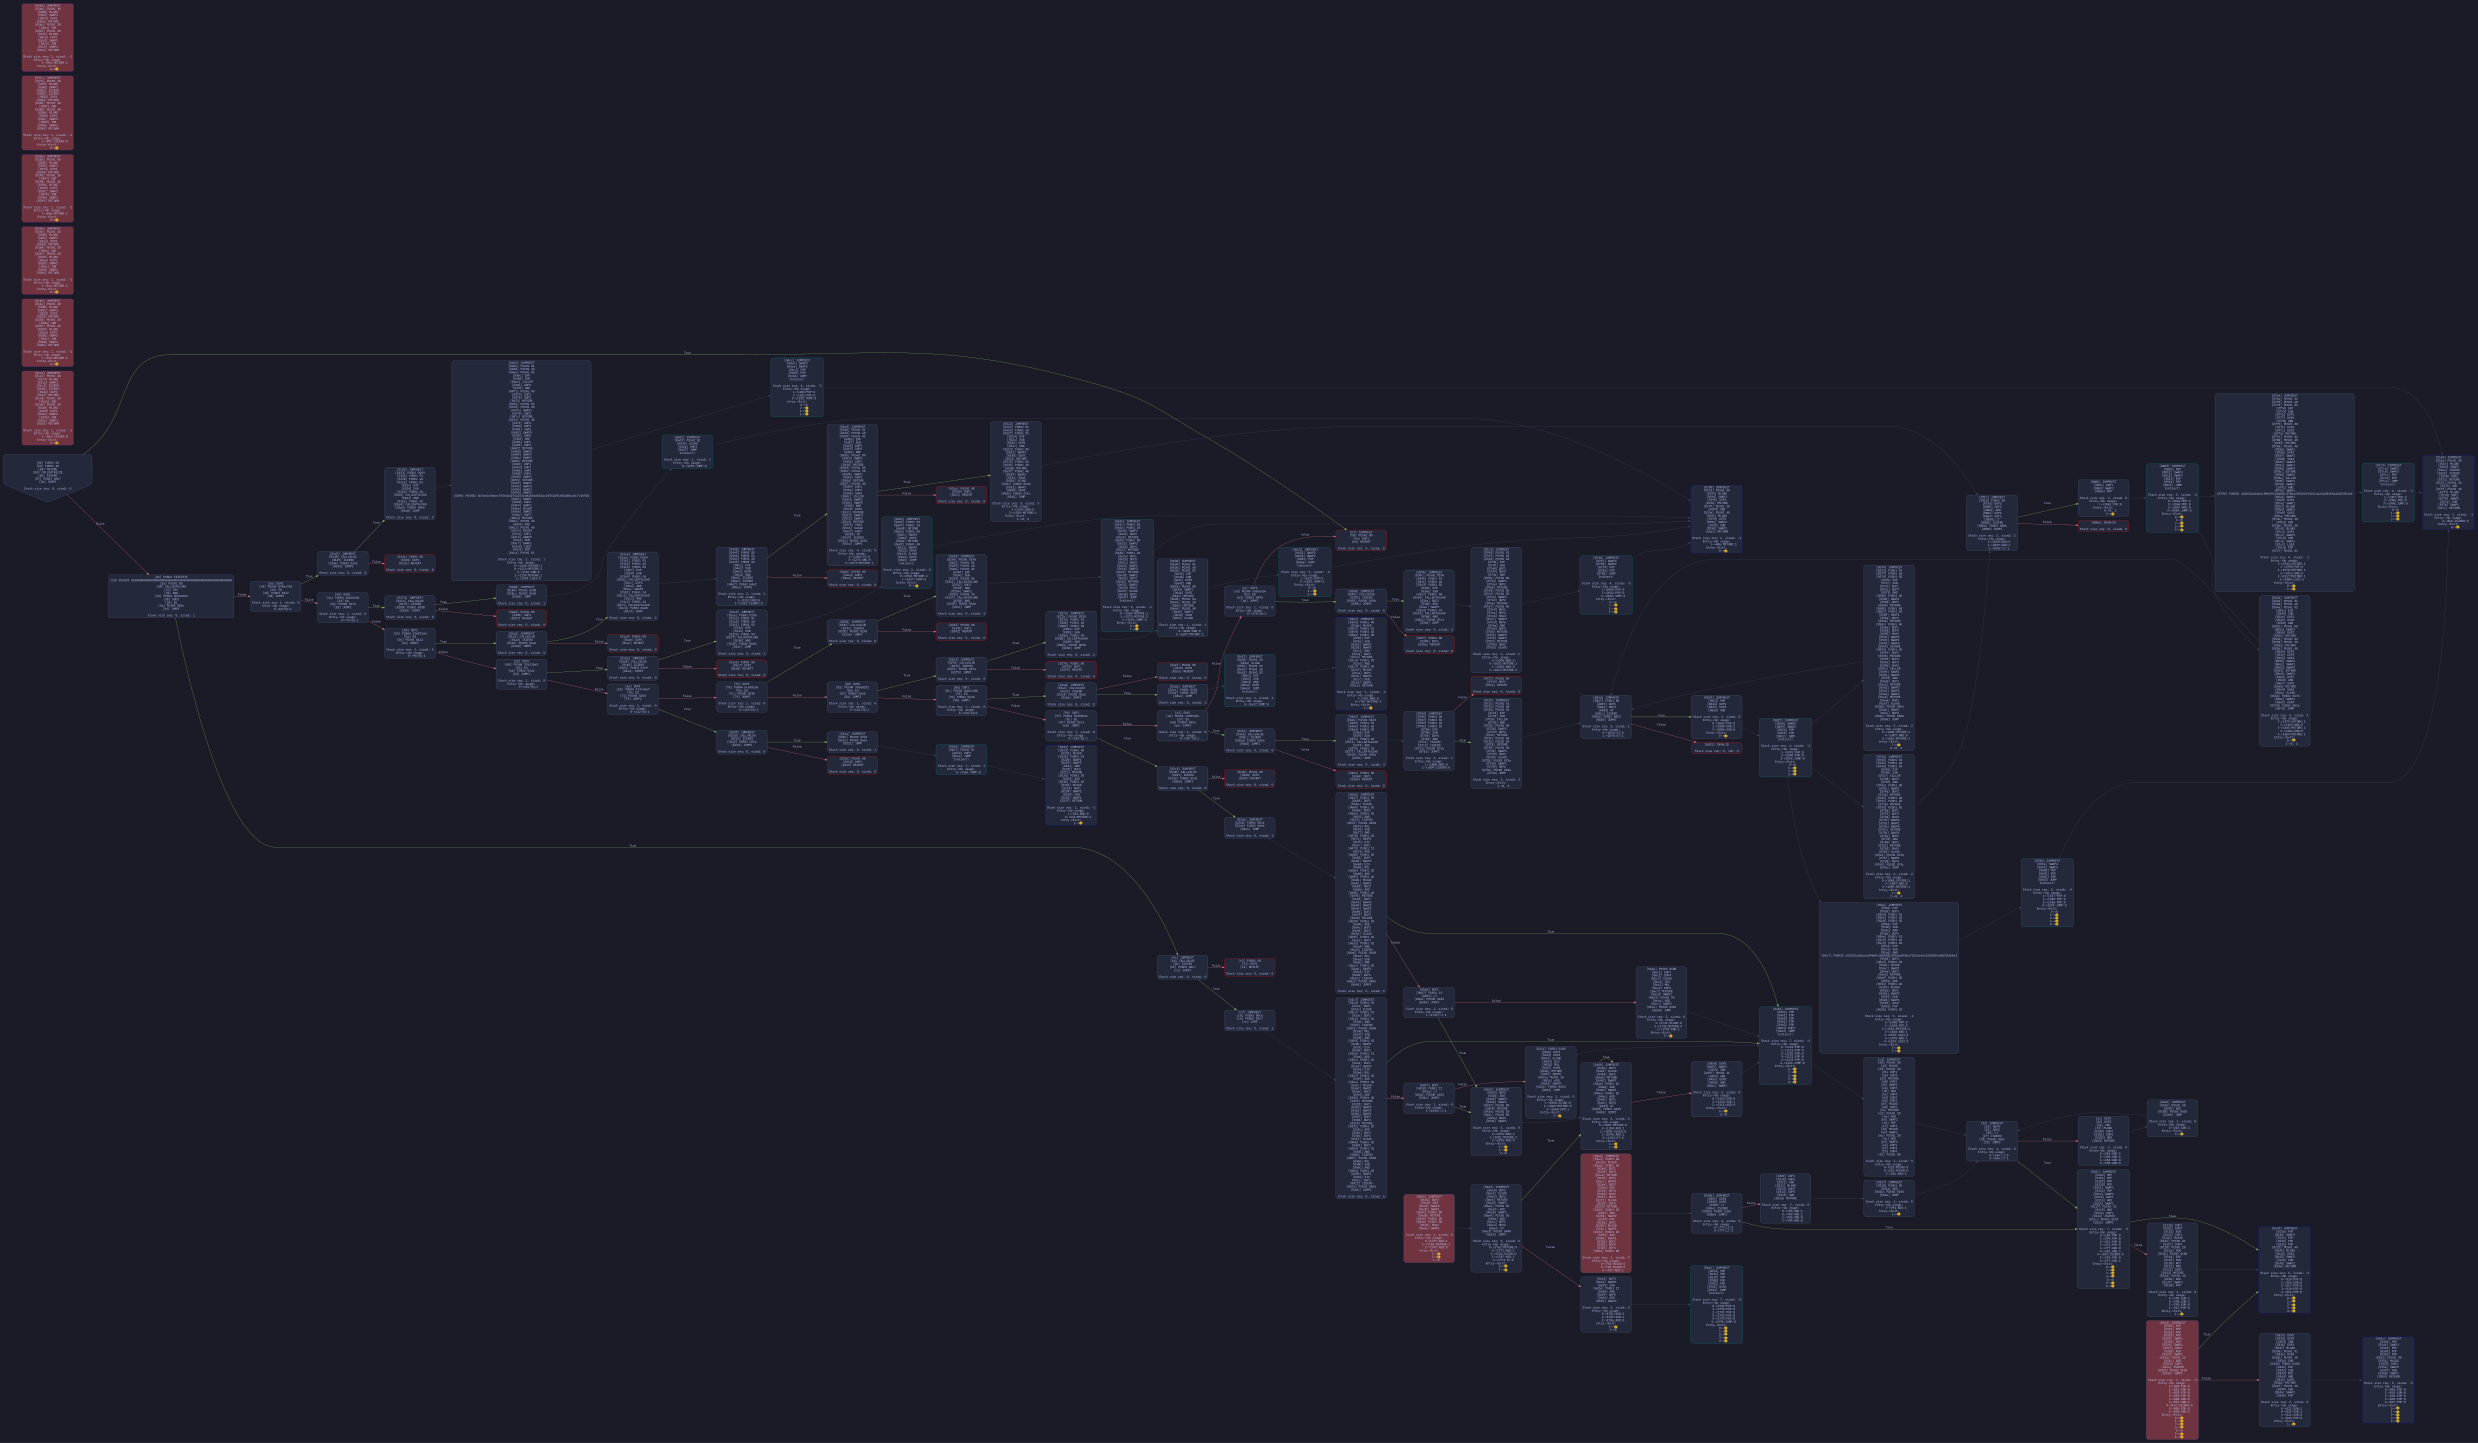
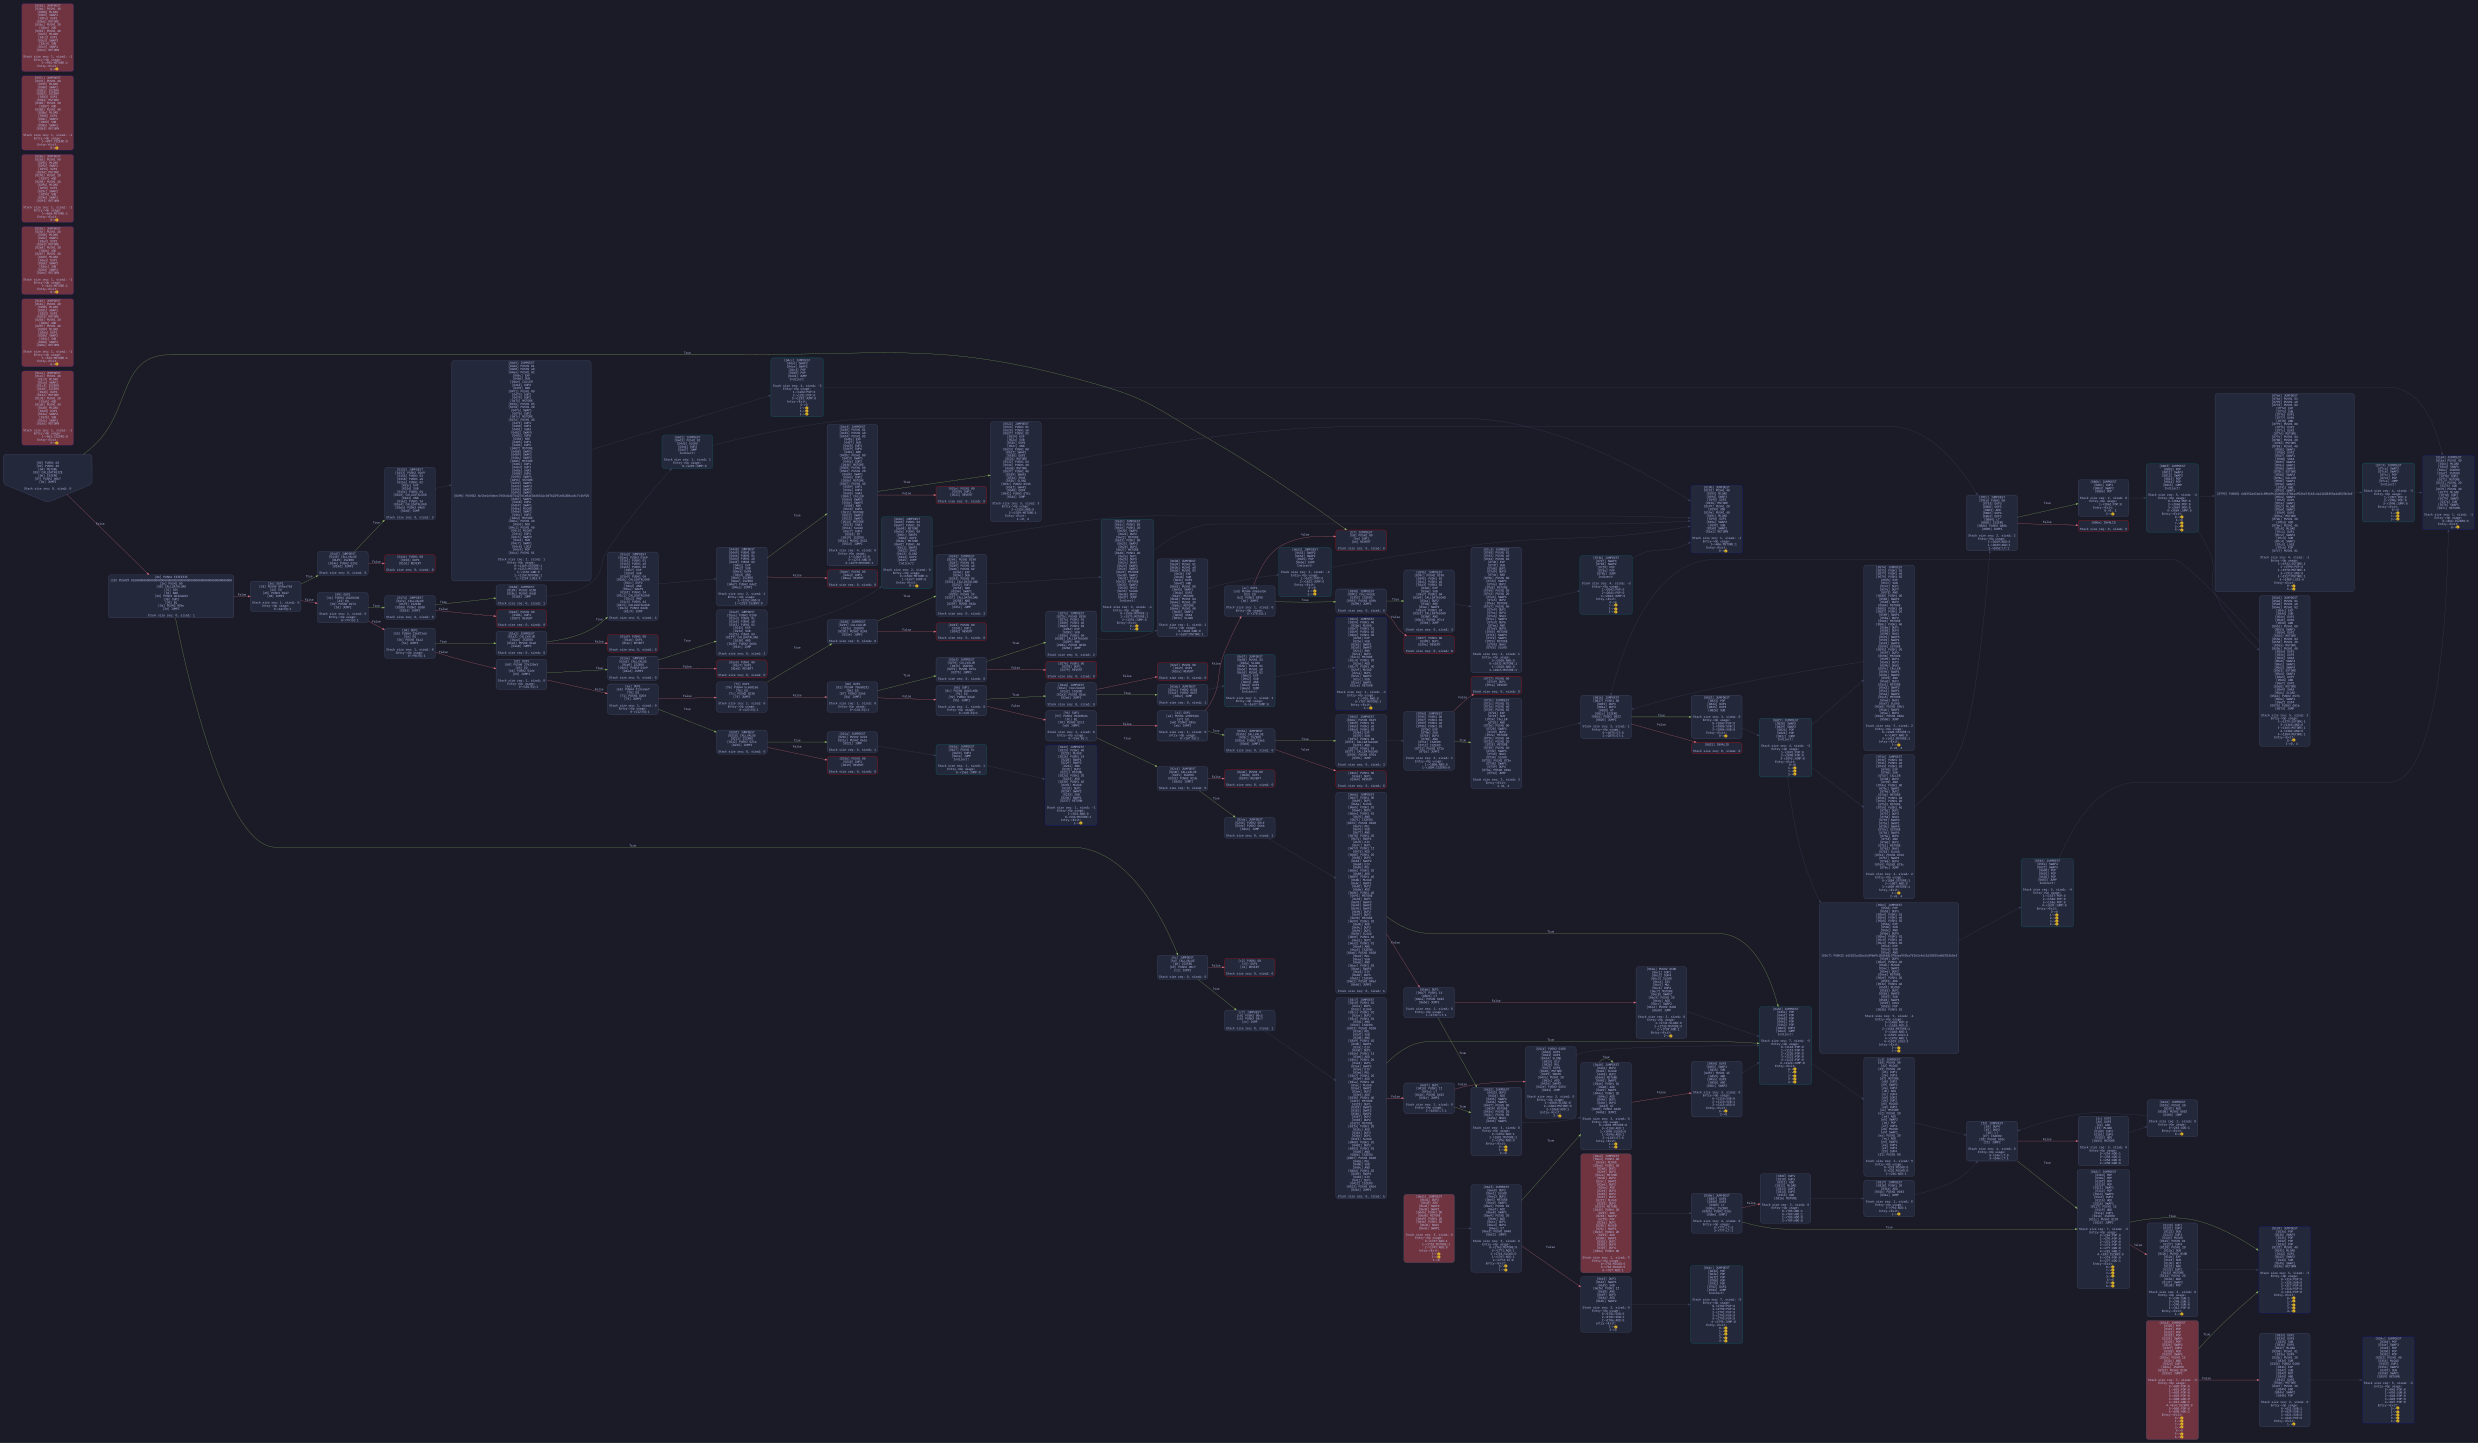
(1717, 748) -> (1717, 748)
